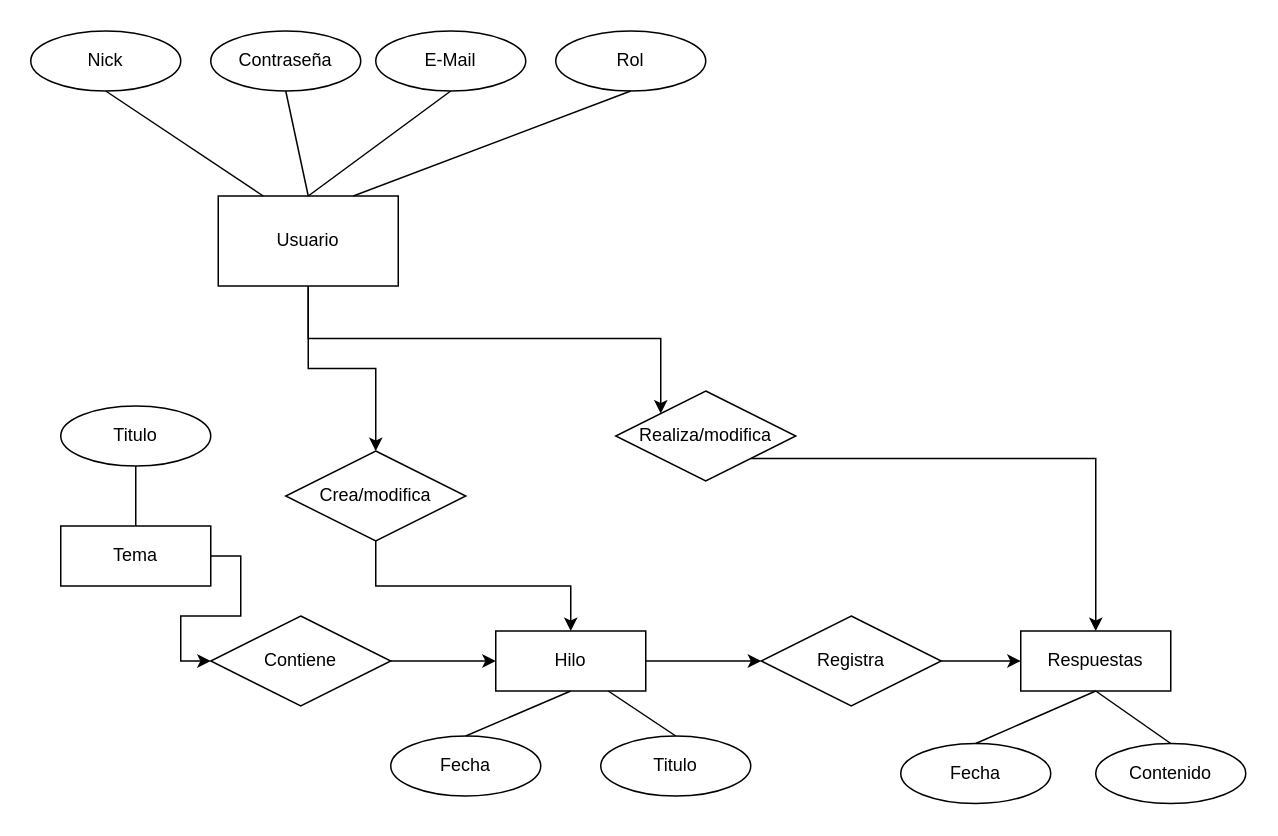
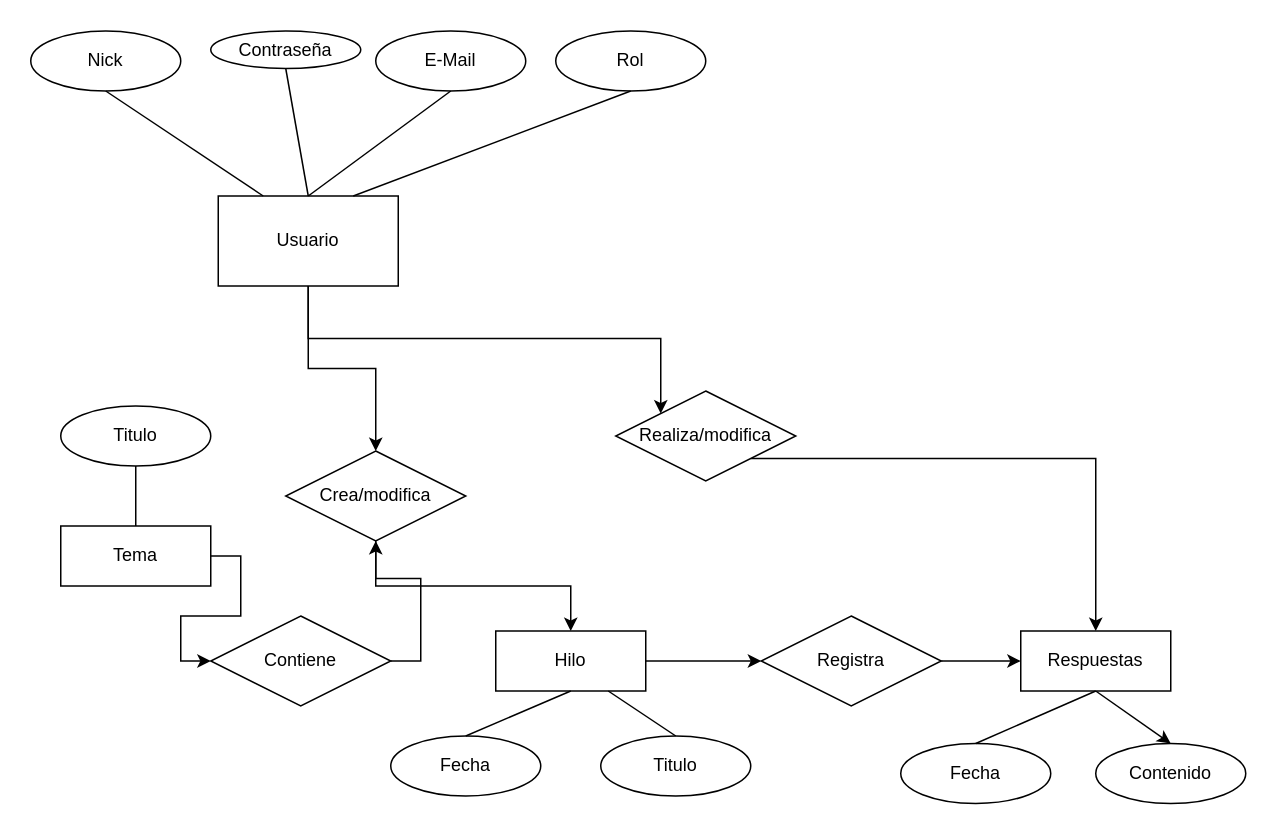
(286, 61) -> (286, 50)
(452, 661) -> (421, 599)
(1164, 739) -> (1161, 737)
